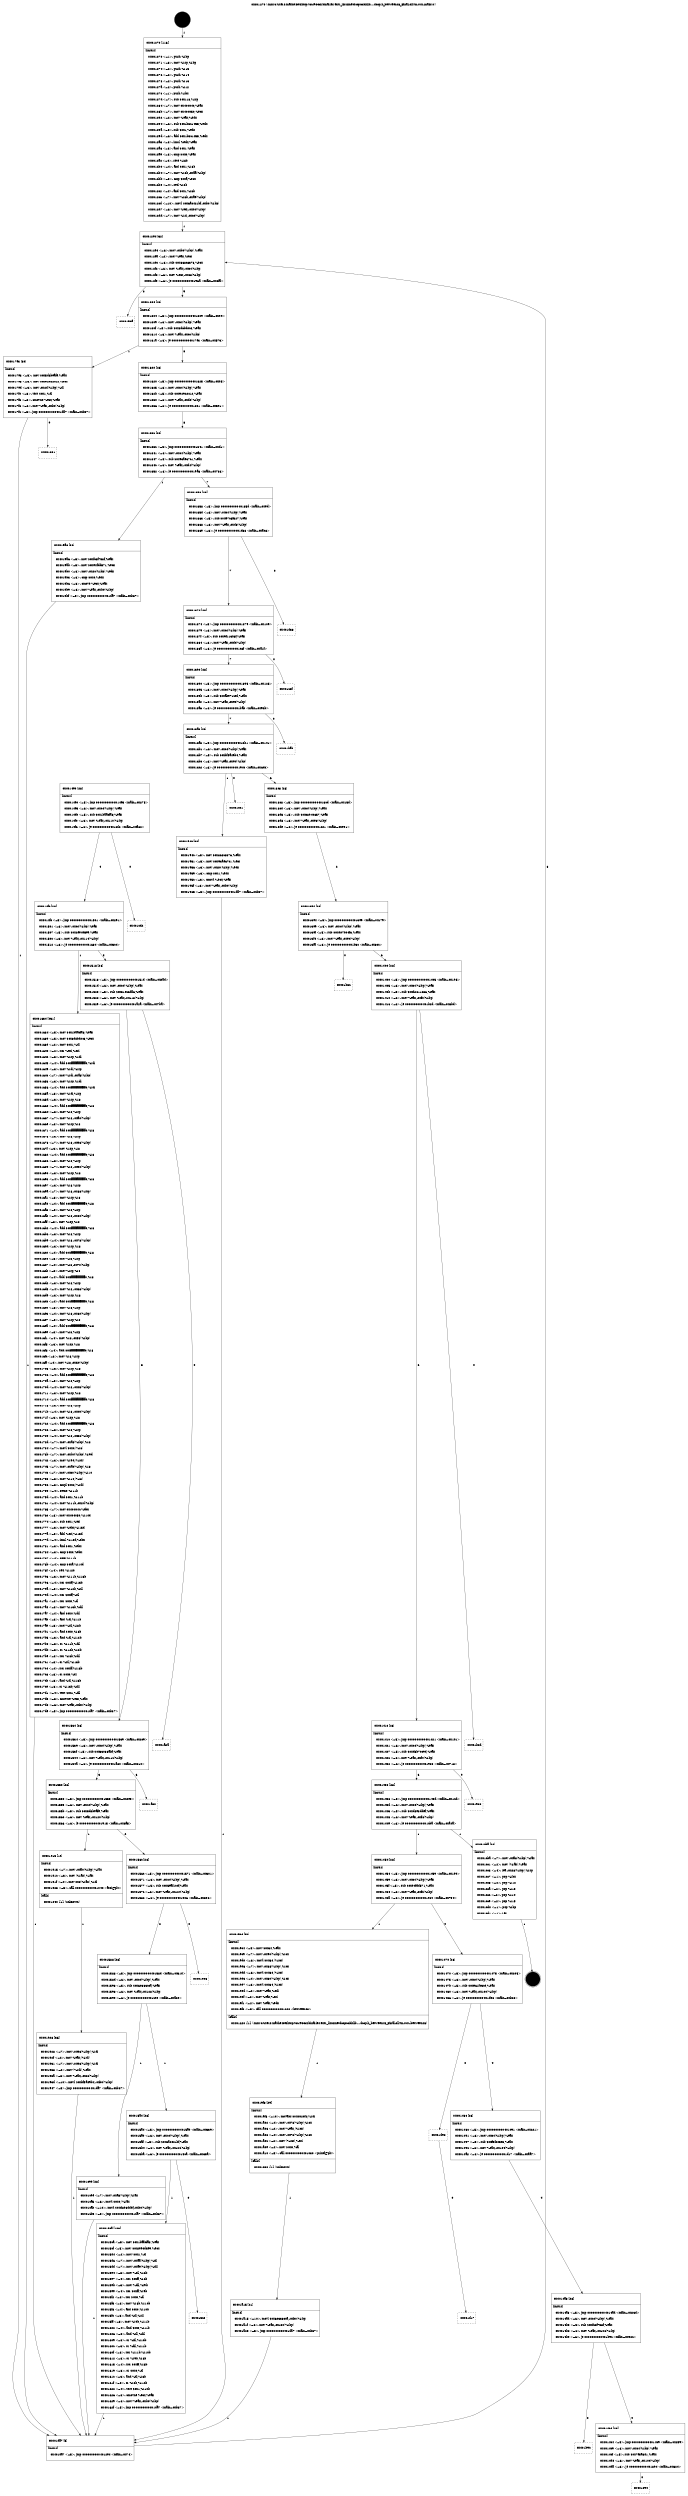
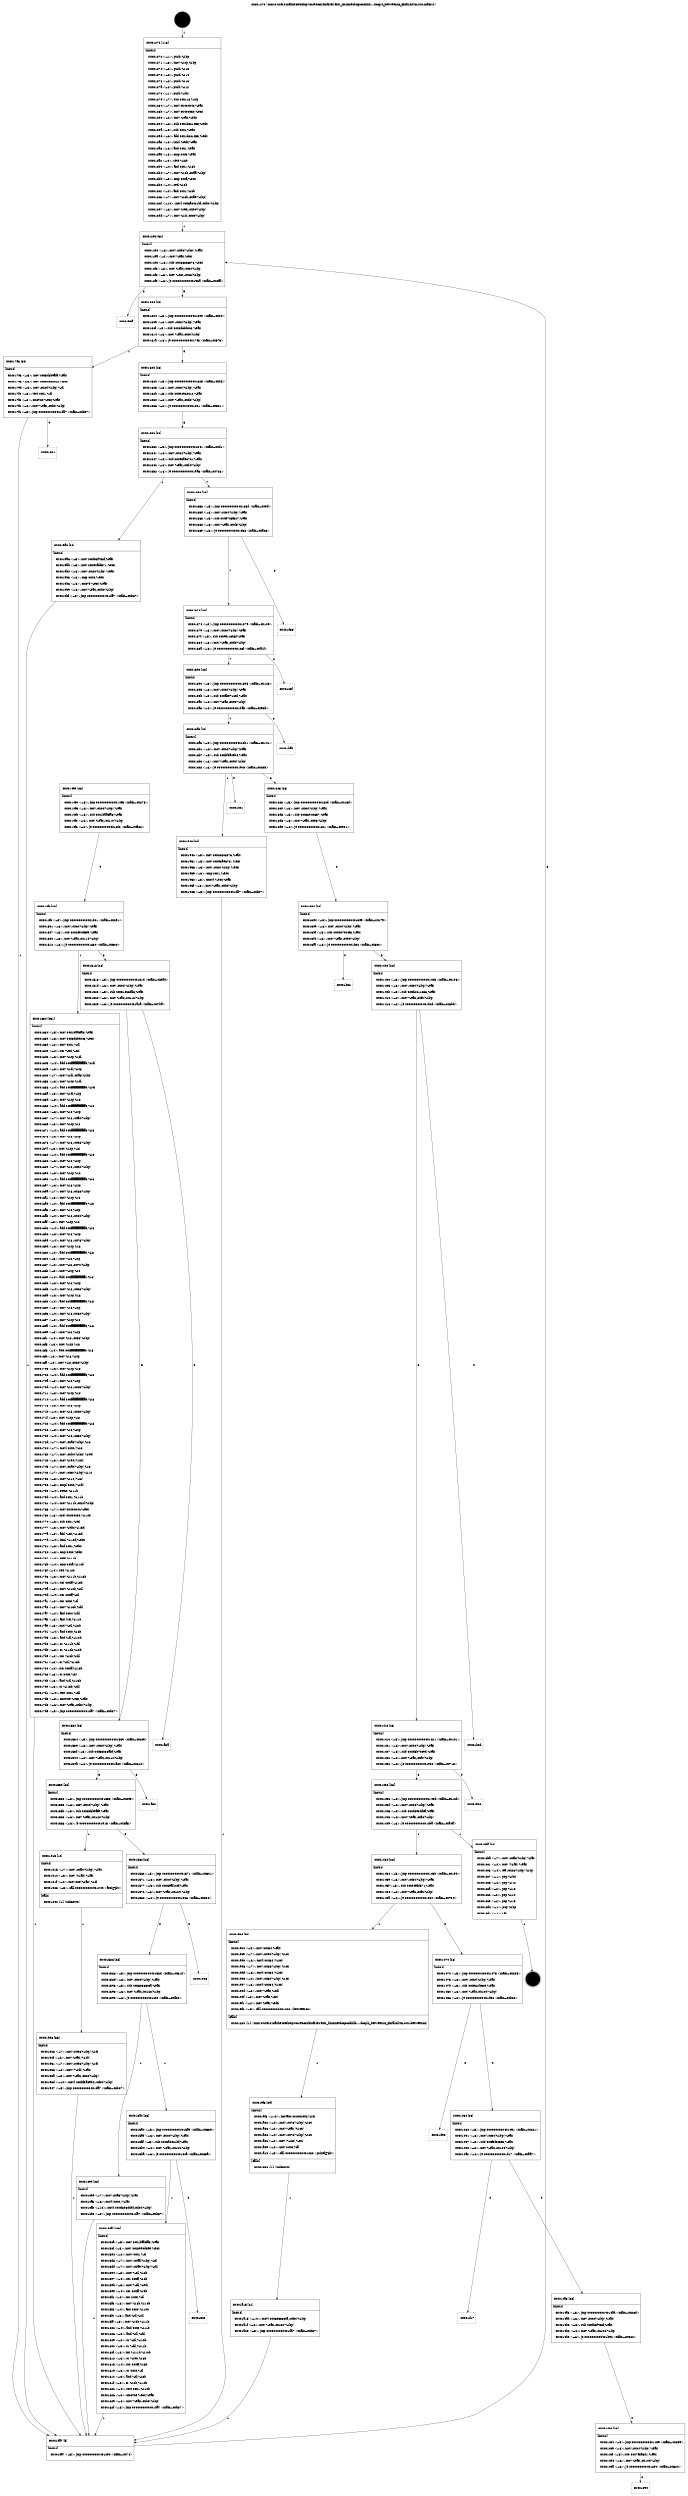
(136, 926) -> none
(452, 2226) -> (480, 2235)
(583, 2448) -> none
